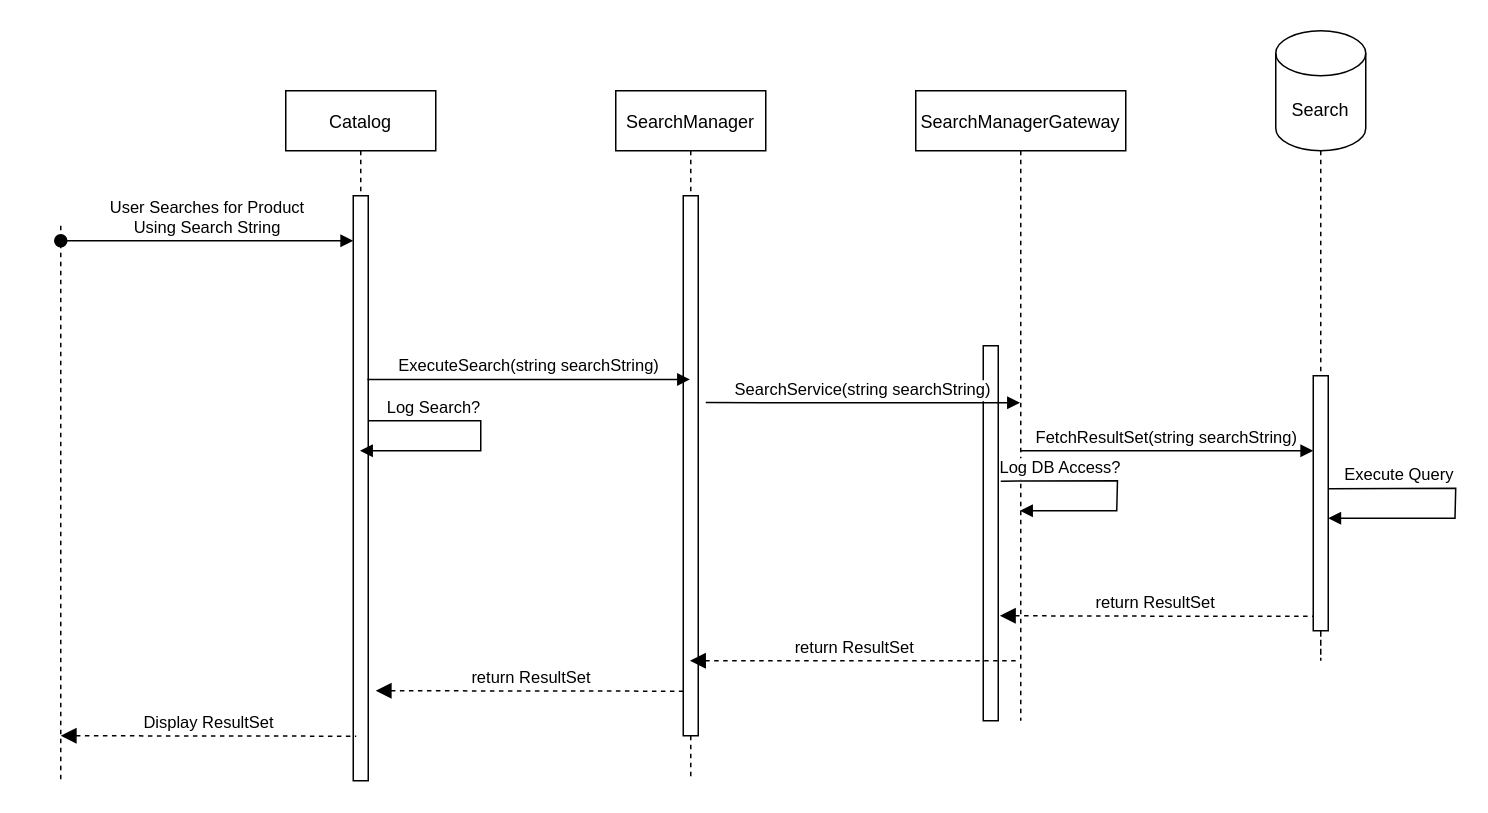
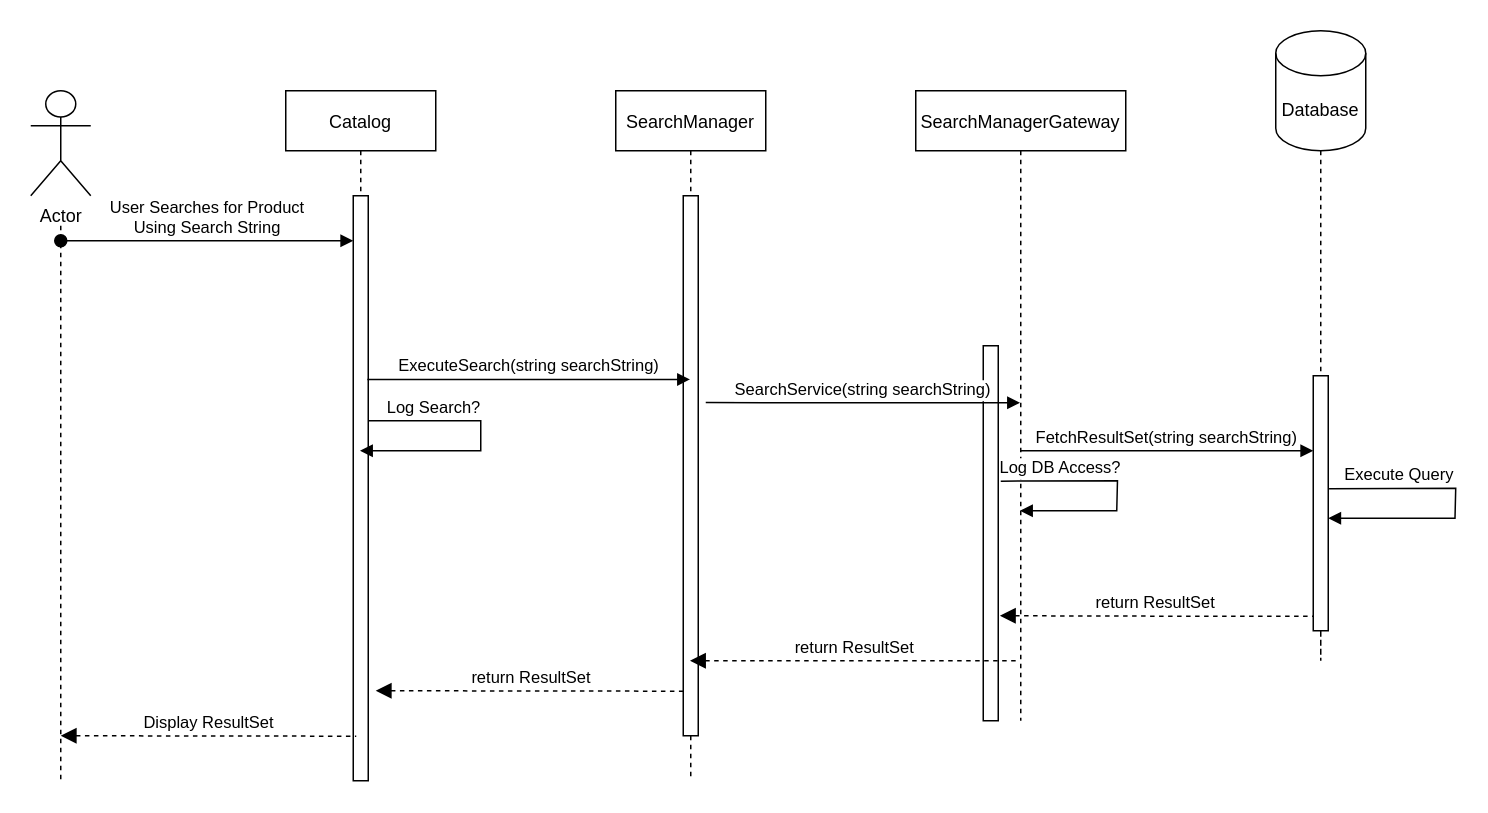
(1321, 110) -> (1321, 110)
none -> (61, 143)
